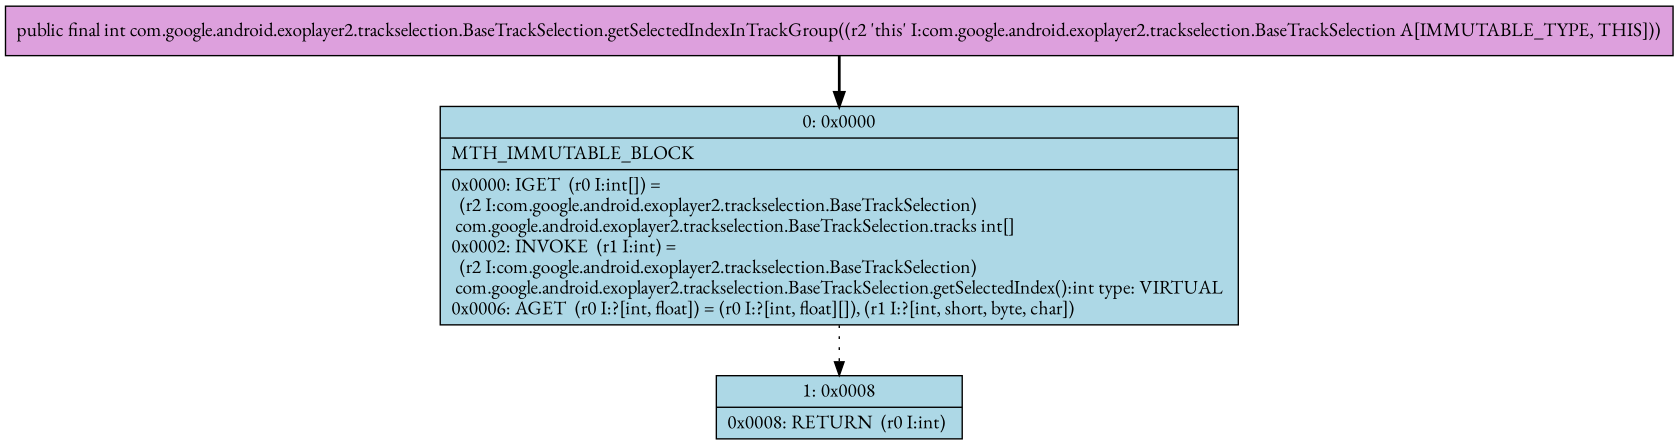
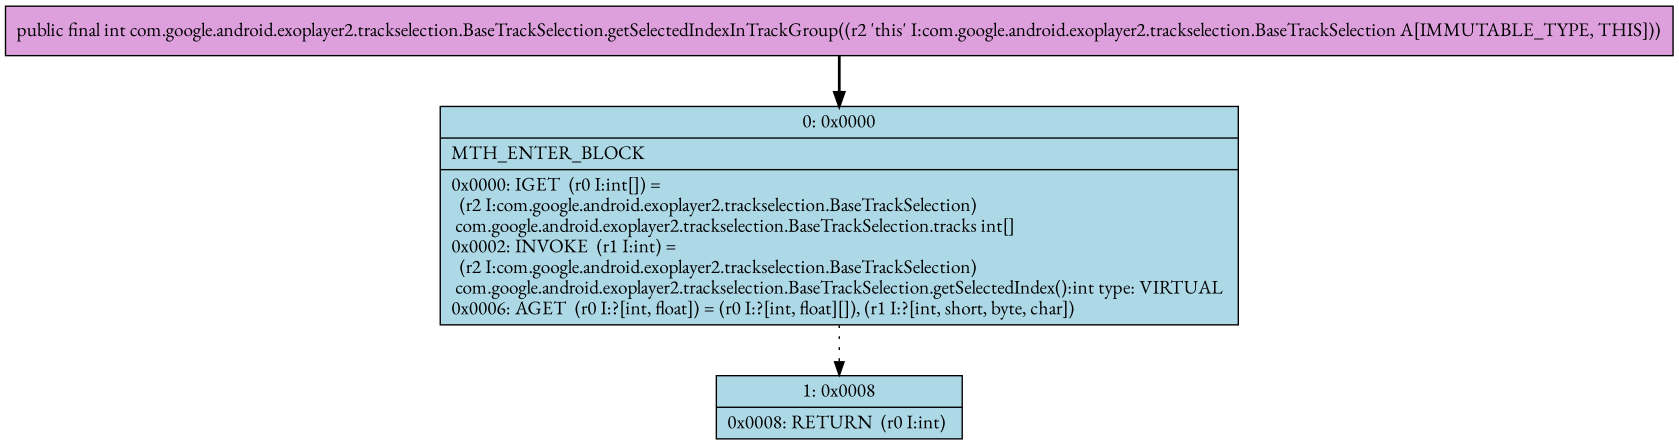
(573, 153) -> (549, 153)
